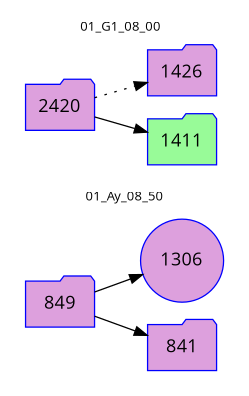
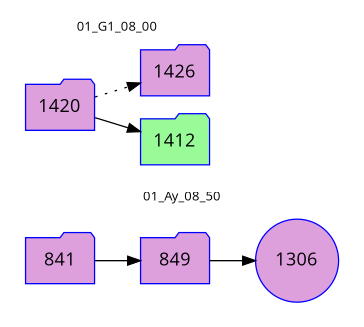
(60, 107) -> (60, 107)
(182, 142) -> (175, 142)
(115, 324) -> (111, 261)
